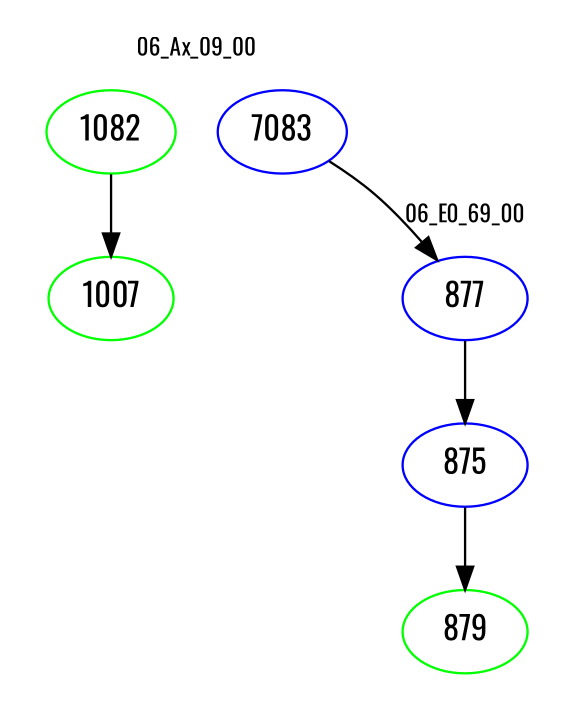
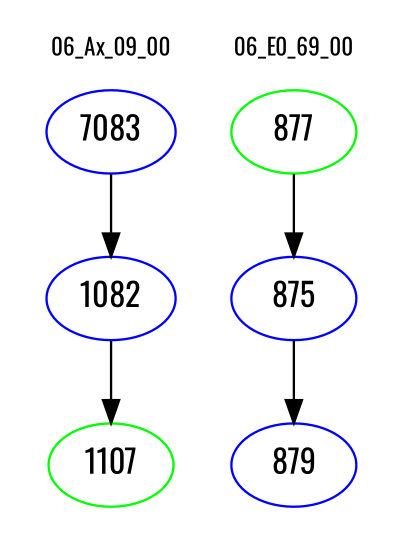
(111, 132) -> (111, 298)
(399, 217) -> (111, 204)
(111, 298) -> (111, 465)
(465, 298) -> (294, 132)
(465, 632) -> (294, 465)
